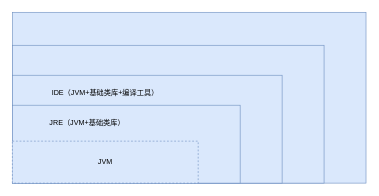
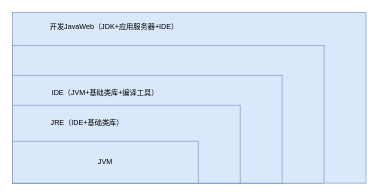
none -> (114, 27)
(87, 123) -> (87, 123)
(105, 162) -> (105, 162)
